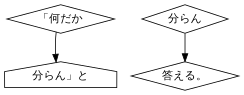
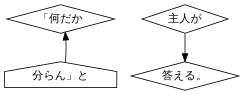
(185, 19) -> (185, 19)
(55, 43) -> (66, 51)
